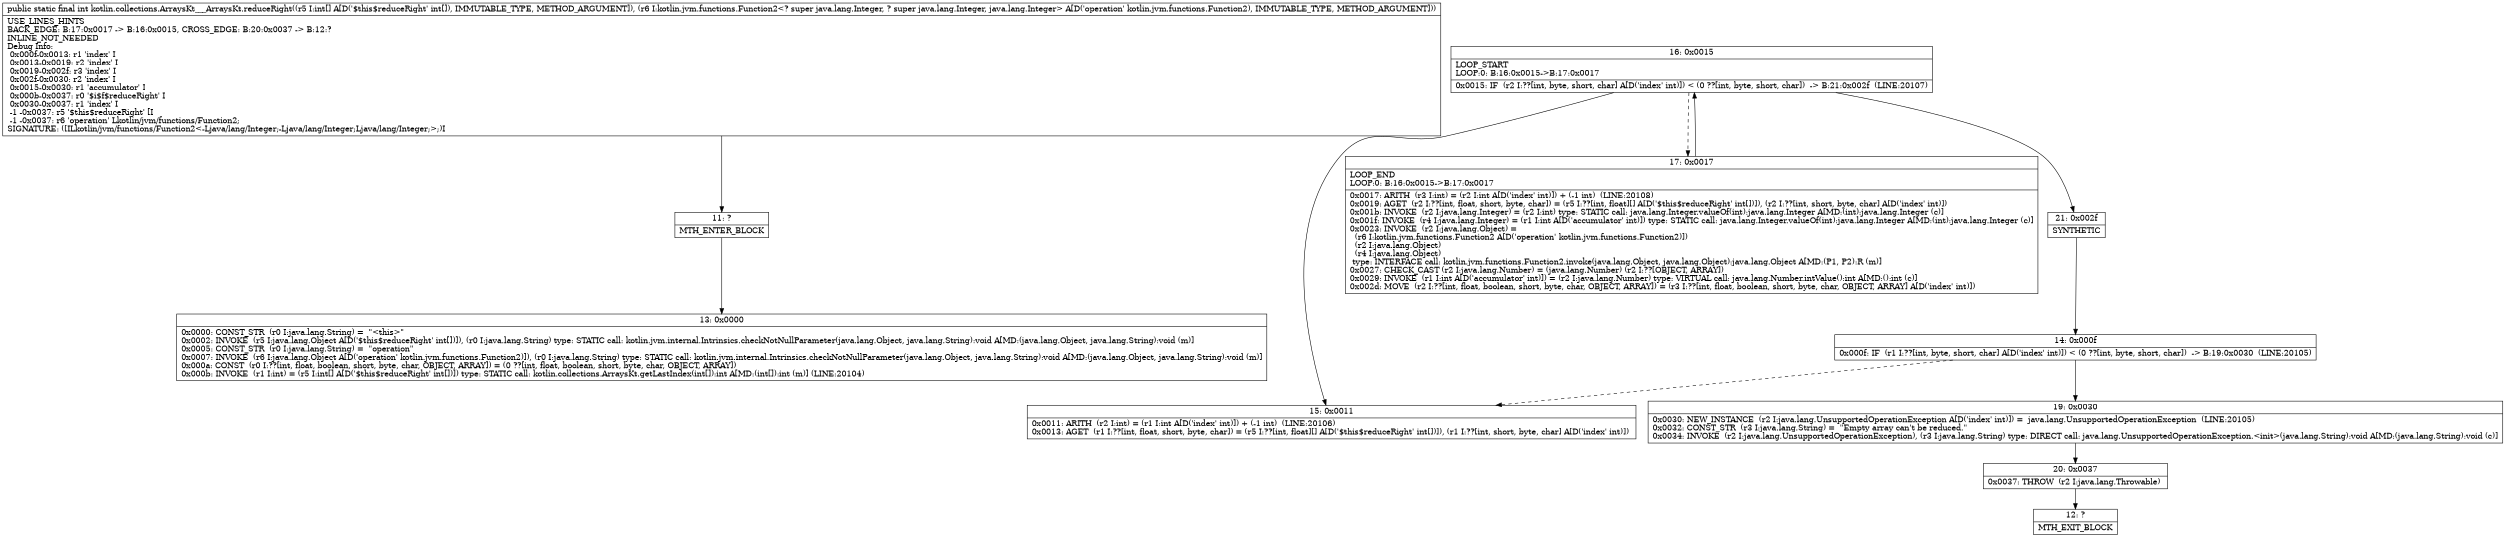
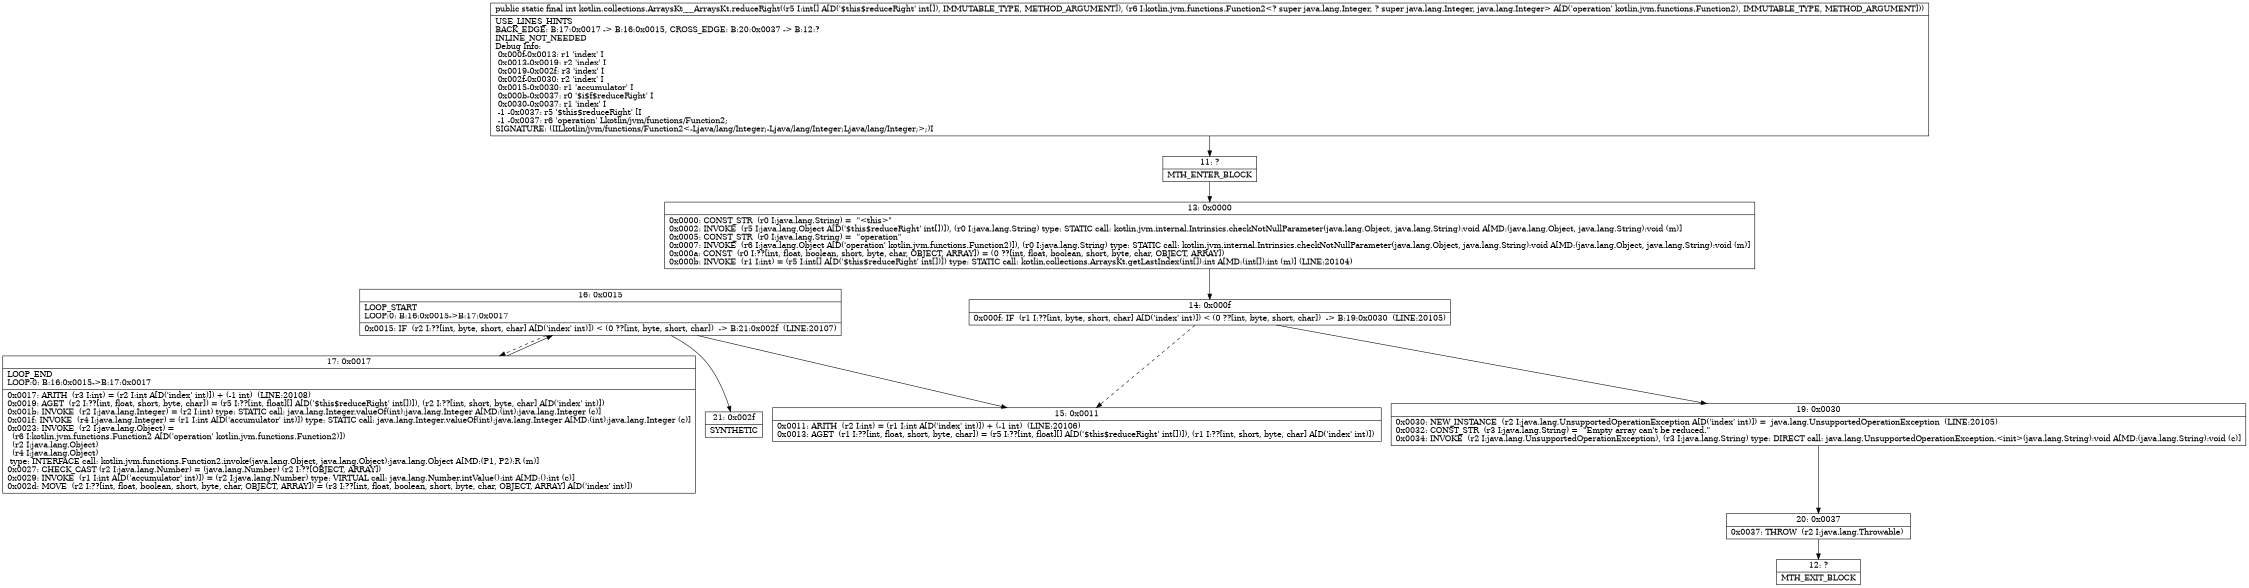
(2076, 283) -> (1210, 281)
